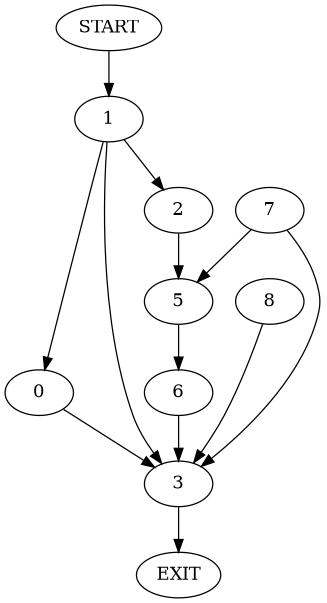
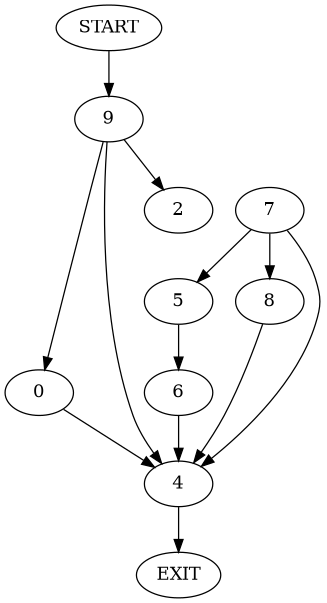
(109, 119) -> (109, 119)
(179, 250) -> none
none -> (270, 250)
(179, 484) -> (179, 484)
